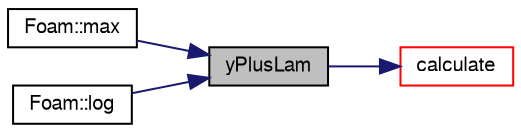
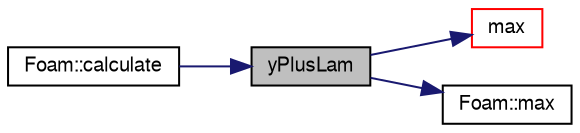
(163, 46) -> (396, 83)
(457, 66) -> (507, 28)
(72, 105) -> (94, 66)
